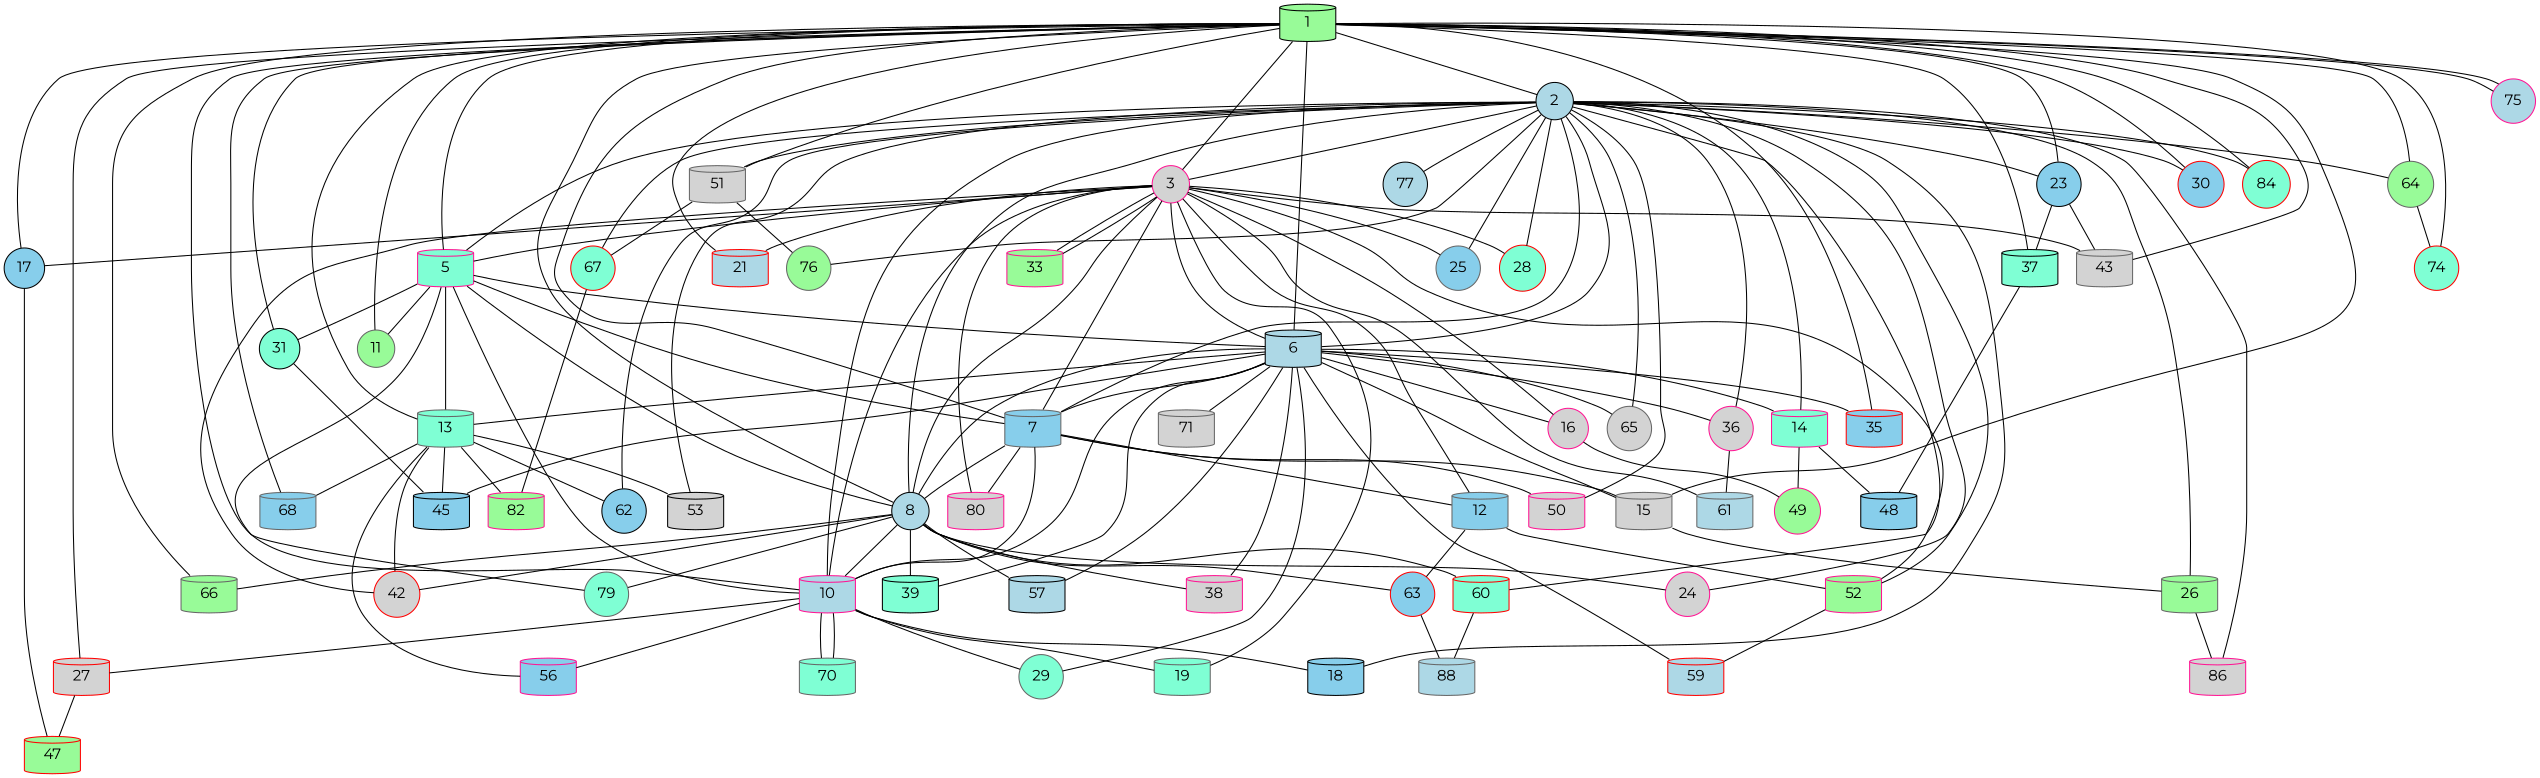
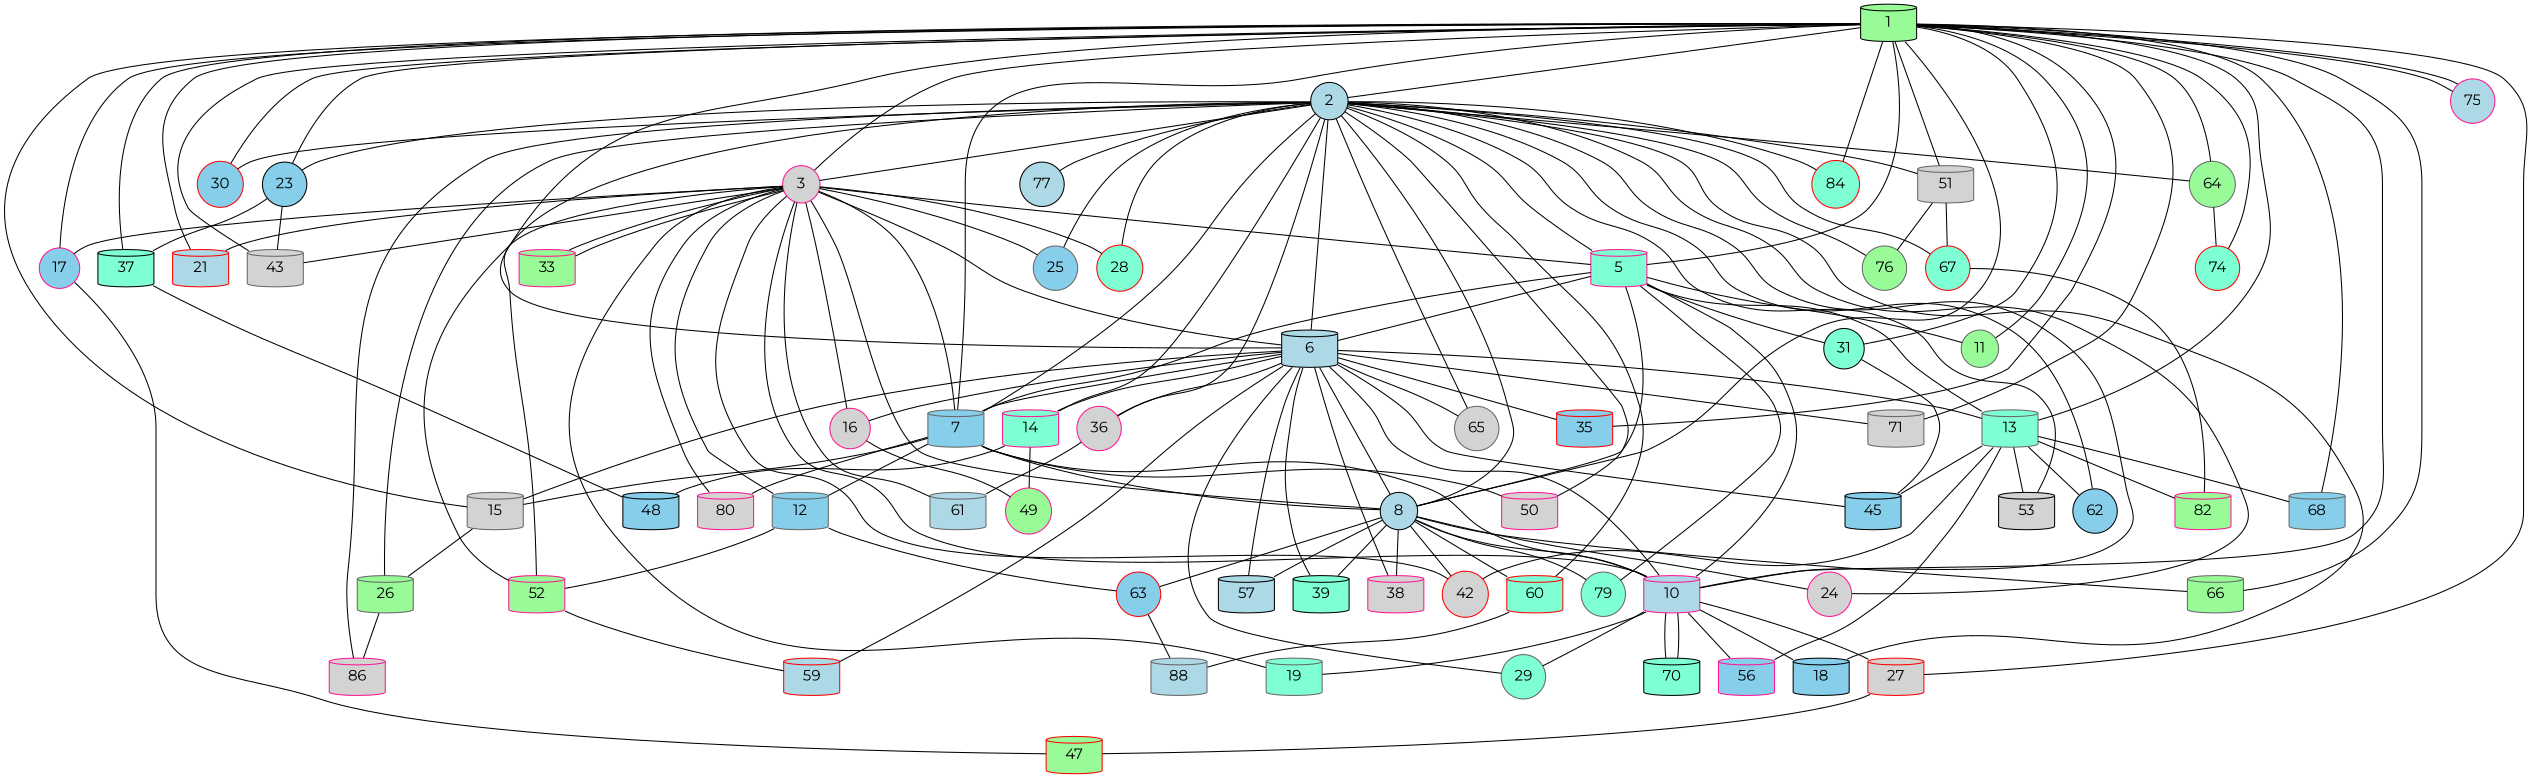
none -> (2170, 196)
(24, 268) -> (60, 268)
(827, 677) -> (1672, 677)
